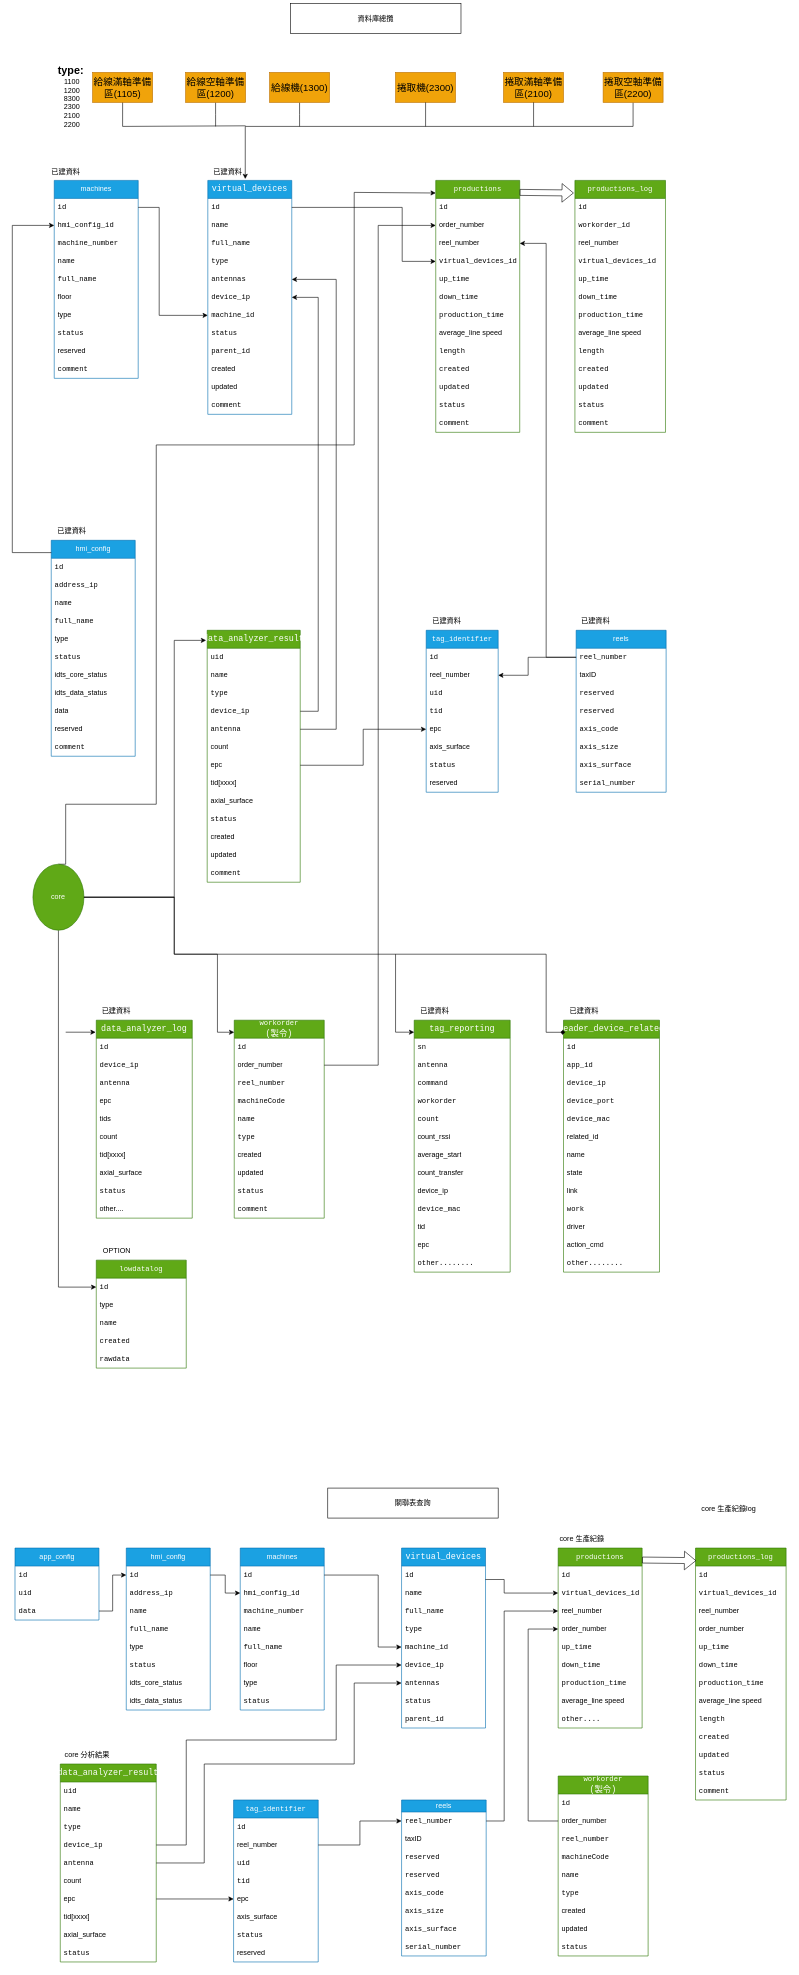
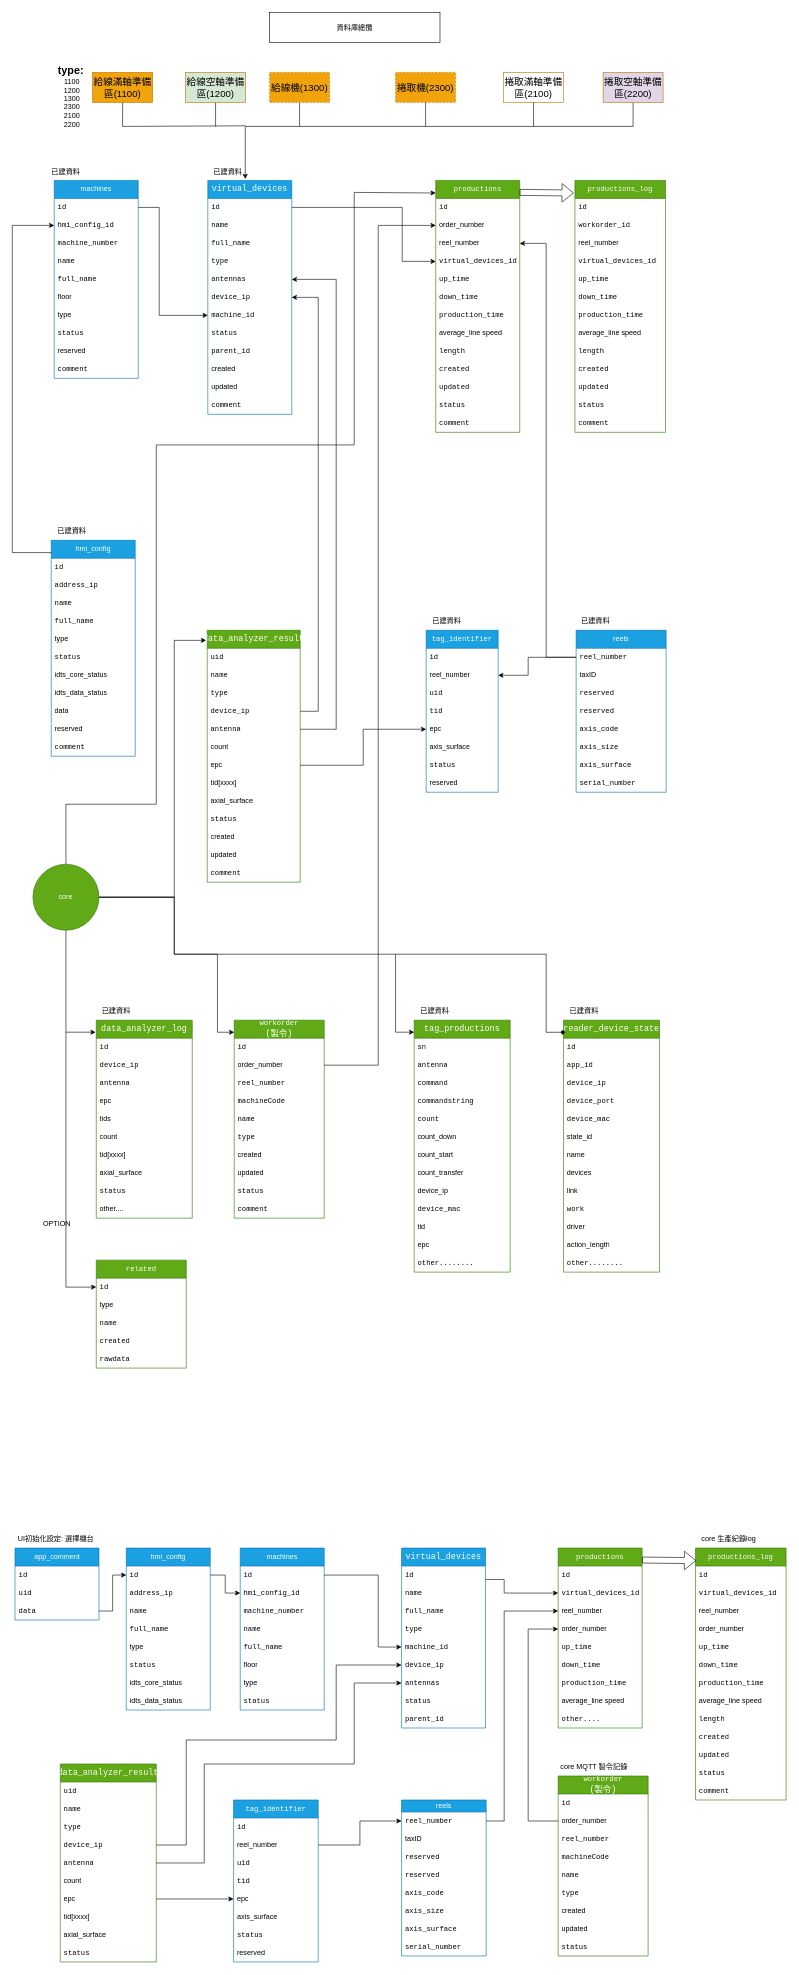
(376, 18) -> (355, 27)
(123, 87) -> (123, 87)
(216, 87) -> (216, 87)
(300, 87) -> (300, 87)
(426, 87) -> (426, 87)
(534, 87) -> (534, 87)
(633, 87) -> (633, 87)
(72, 96) -> (72, 96)
(58, 897) -> (66, 897)
(462, 1029) -> (462, 1029)
(612, 1029) -> (612, 1029)
(436, 1101) -> (443, 1101)
(437, 1137) -> (438, 1137)
(586, 1137) -> (582, 1137)
(444, 1155) -> (440, 1155)
(577, 1173) -> (580, 1173)
(587, 1245) -> (592, 1245)
(117, 1251) -> (57, 1224)
(141, 1269) -> (141, 1269)
(413, 1503) -> none
(729, 1509) -> (729, 1539)
none -> (56, 1539)
(582, 1539) -> none
(57, 1557) -> (57, 1557)
(87, 1755) -> none
none -> (594, 1767)
